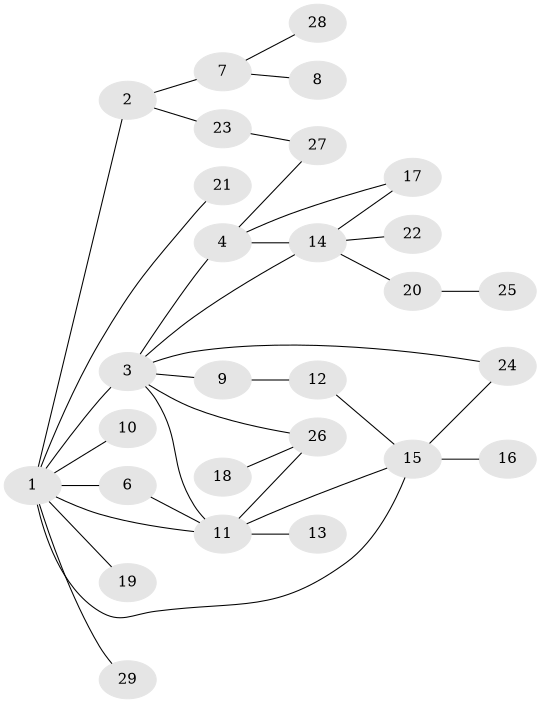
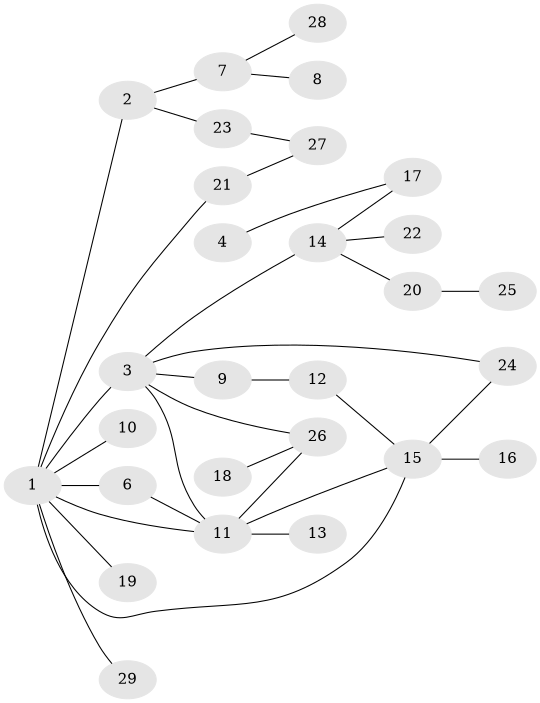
(270, 194) -> (270, 166)
(270, 243) -> none
(173, 306) -> none
